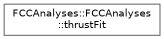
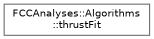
(82, 20) -> (77, 20)
